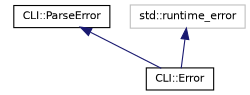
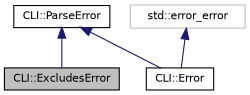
(188, 17) -> (188, 17)
none -> (62, 79)
